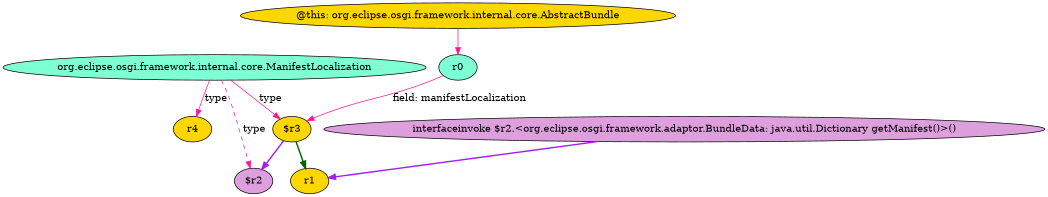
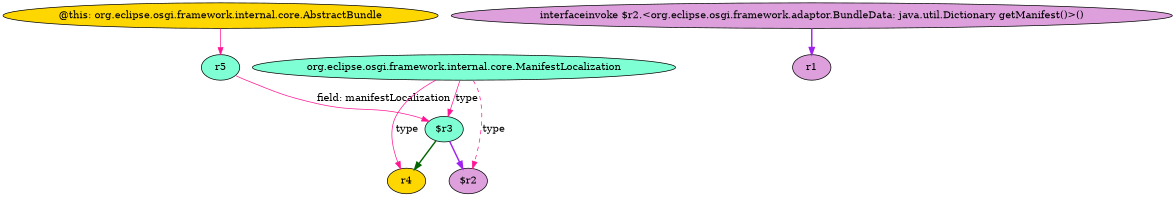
(458, 67) -> (221, 67)
(292, 129) -> (444, 129)
(300, 152) -> (427, 152)
(310, 181) -> (812, 67)
